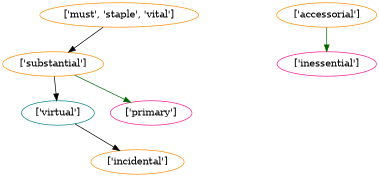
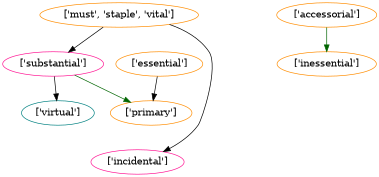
(53, 64) -> (53, 64)
none -> (159, 64)
(327, 64) -> (327, 64)
(151, 113) -> (151, 113)
(94, 135) -> (211, 83)
(138, 162) -> (138, 162)
